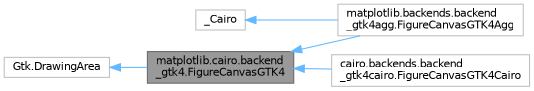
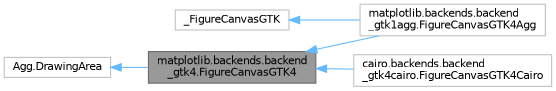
(221, 20) -> (232, 20)
(431, 20) -> (453, 20)
(57, 67) -> (57, 67)
(221, 67) -> (232, 67)
